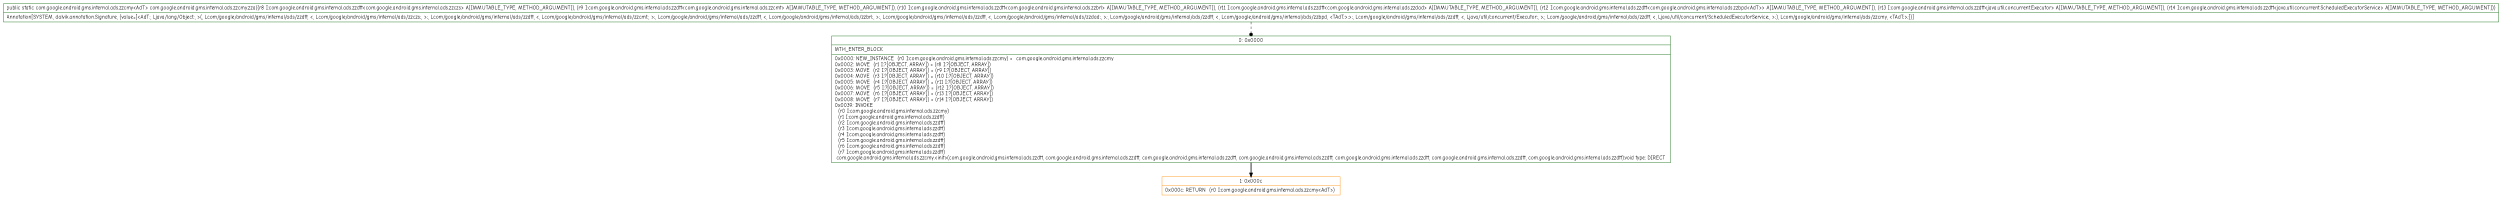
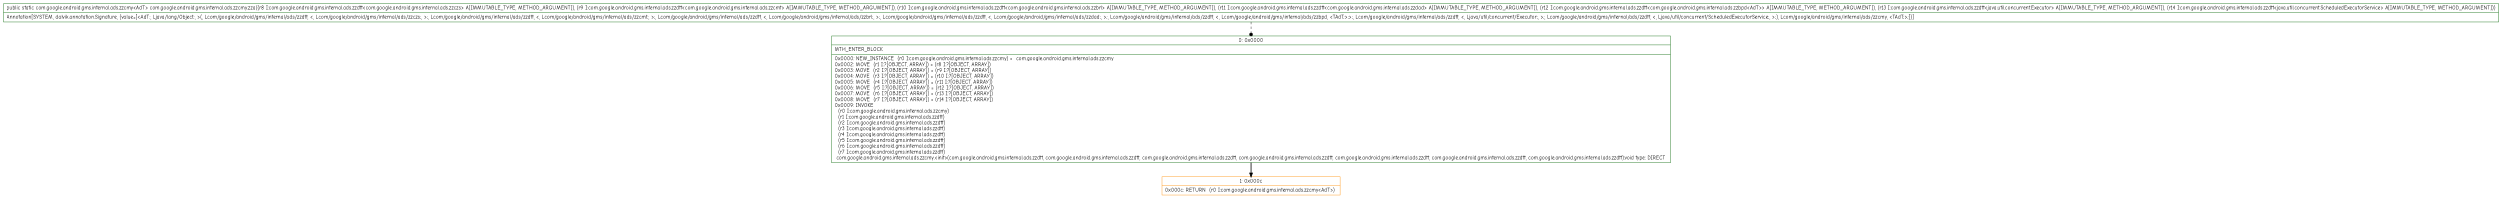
(856, 105) -> (856, 105)
